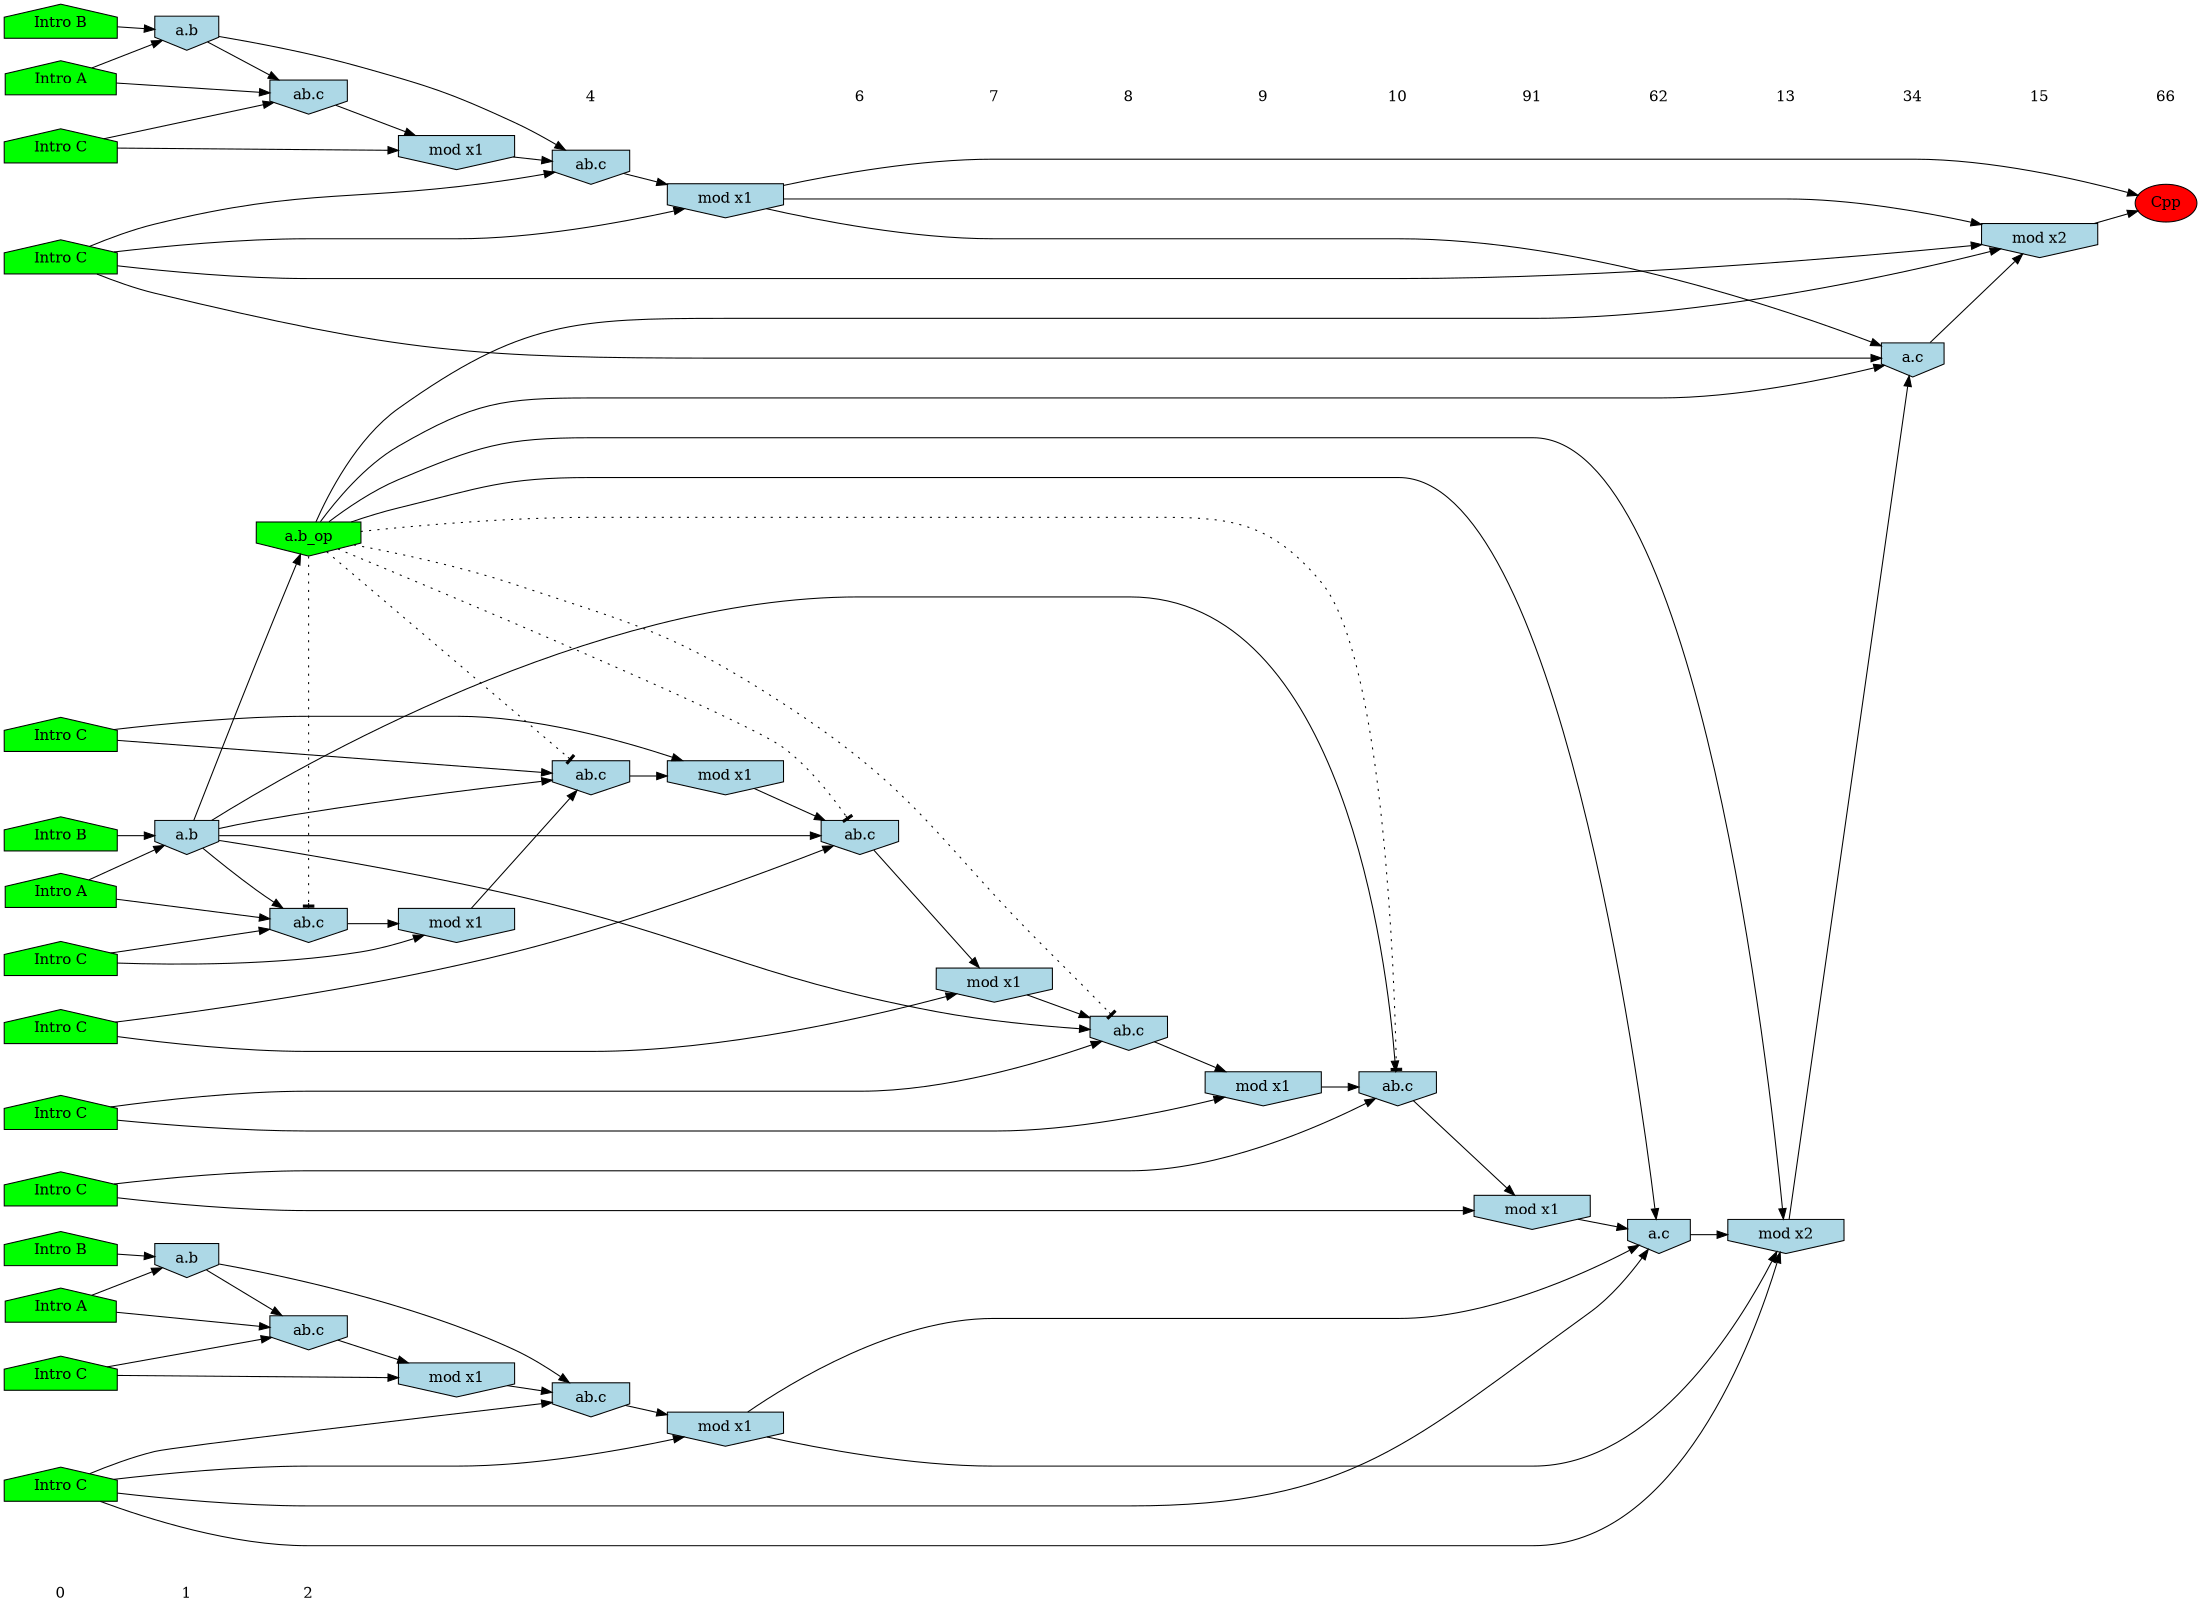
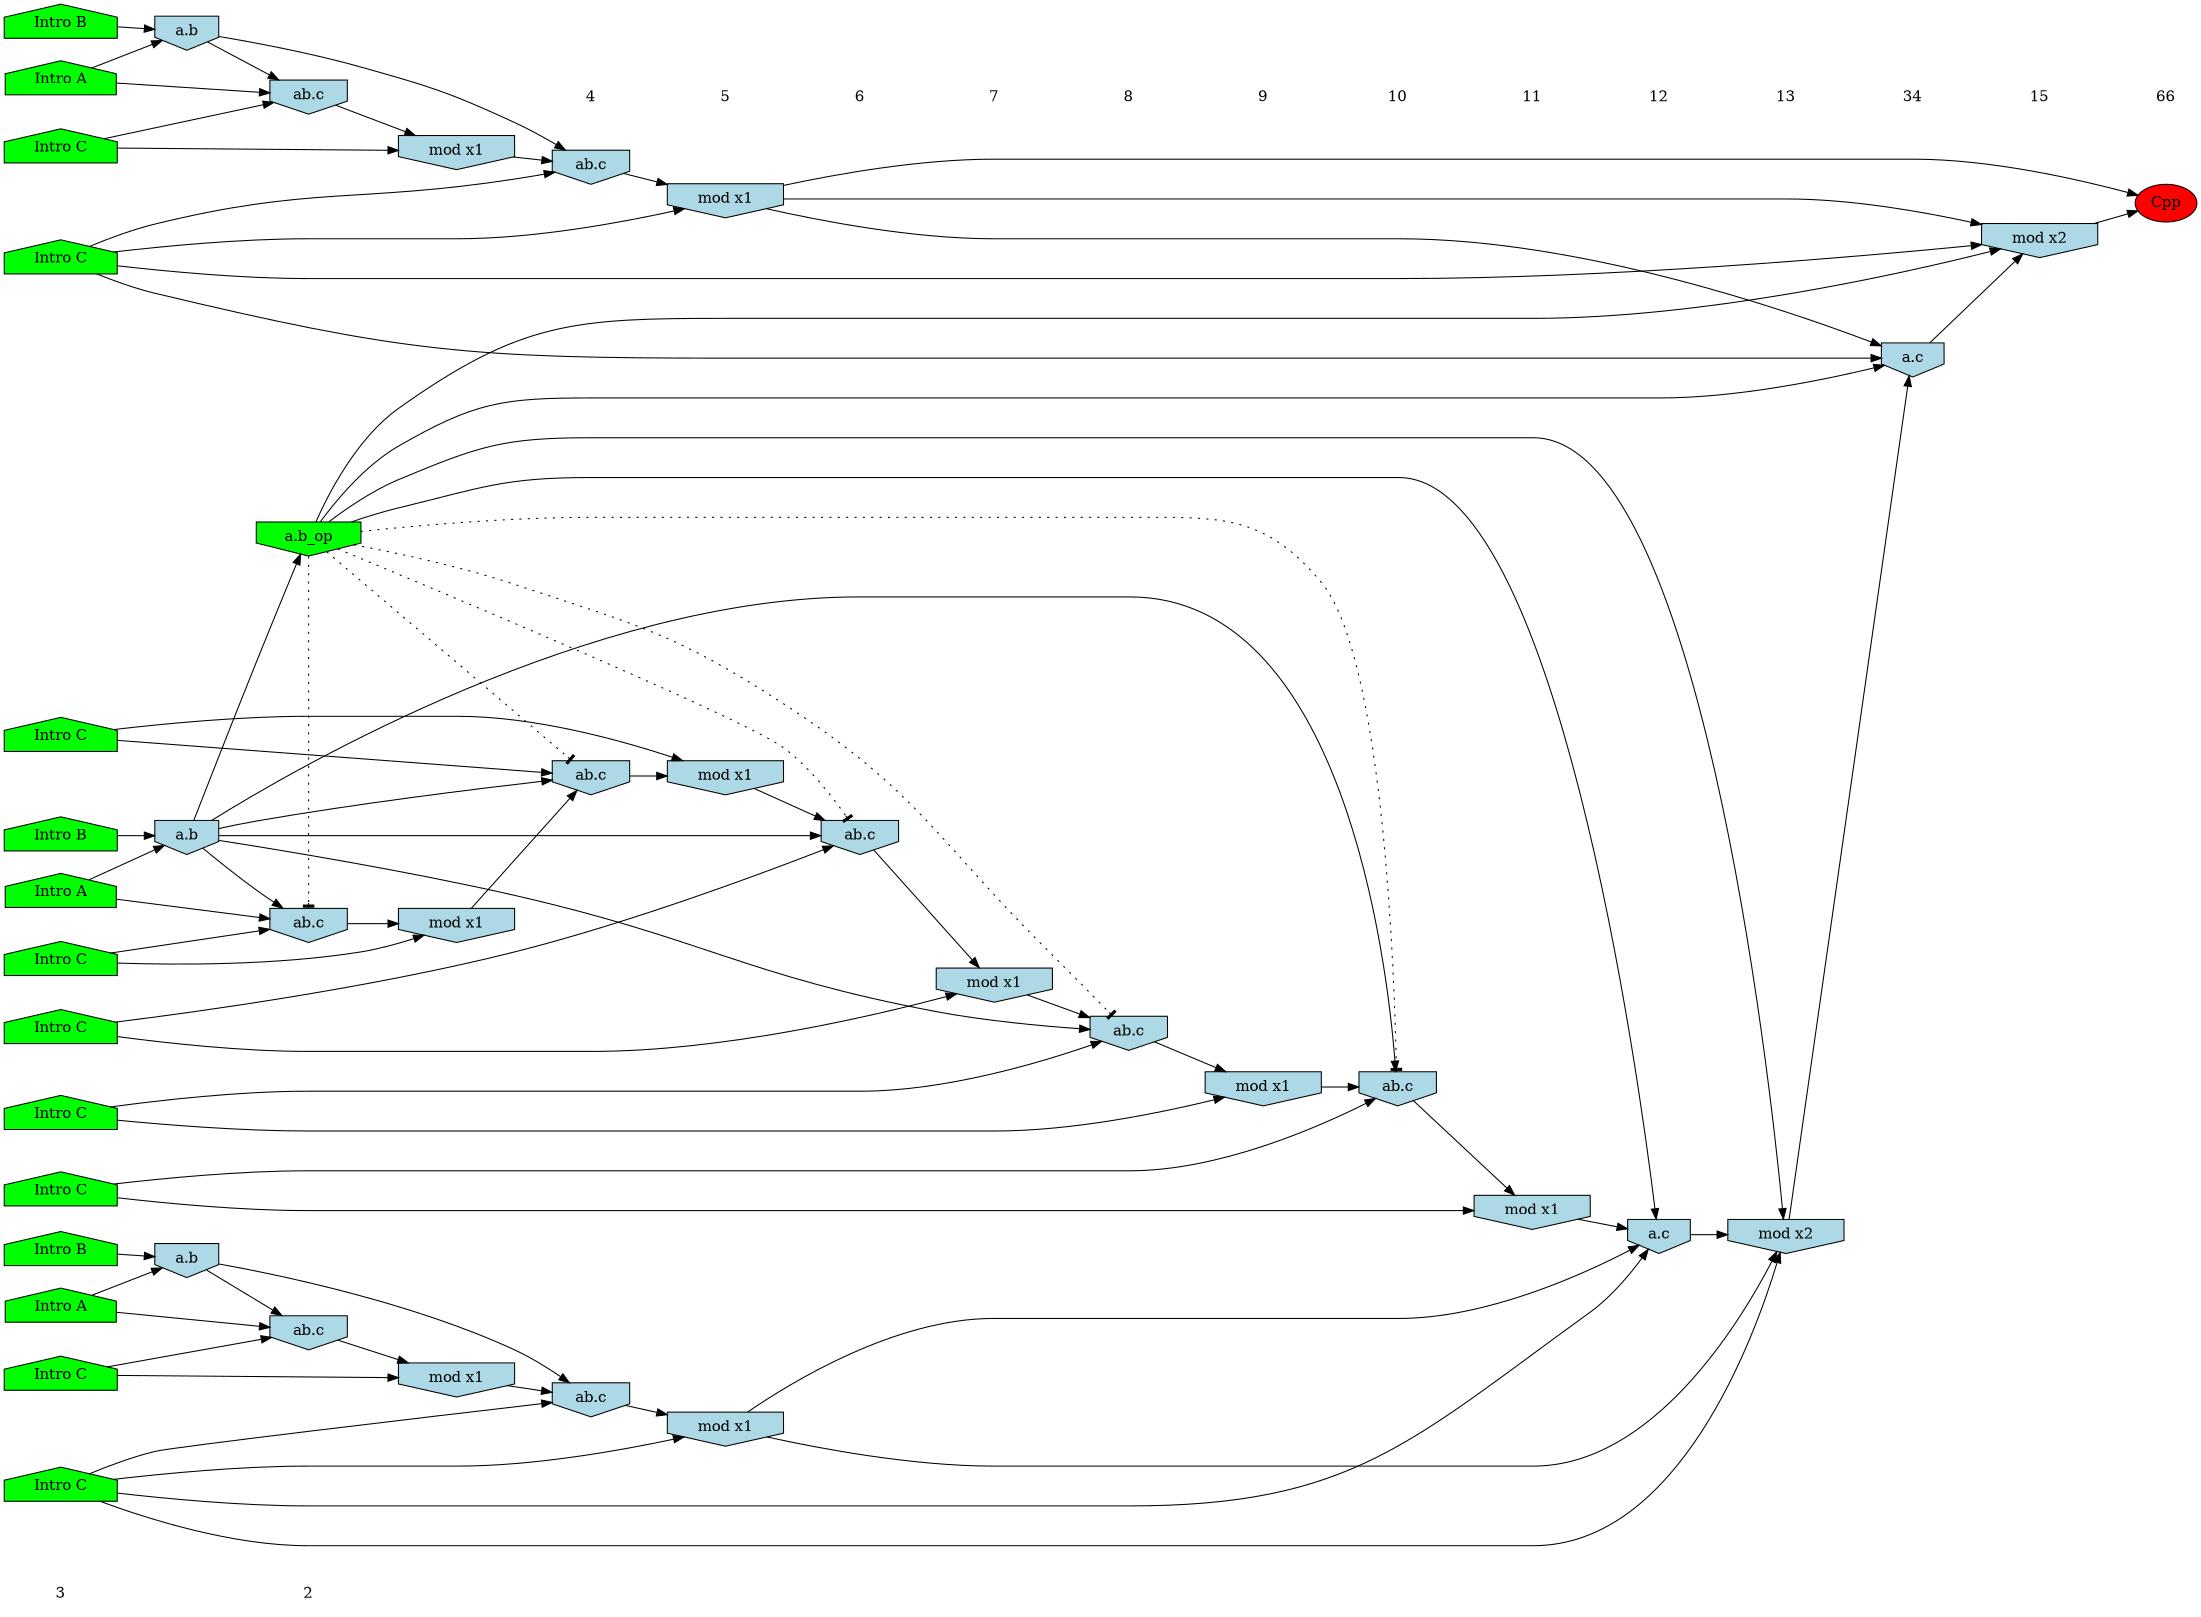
none -> (725, 97)
(1532, 97) -> (1532, 97)
(1659, 97) -> (1659, 97)
(61, 1594) -> (61, 1594)
(187, 1594) -> none
